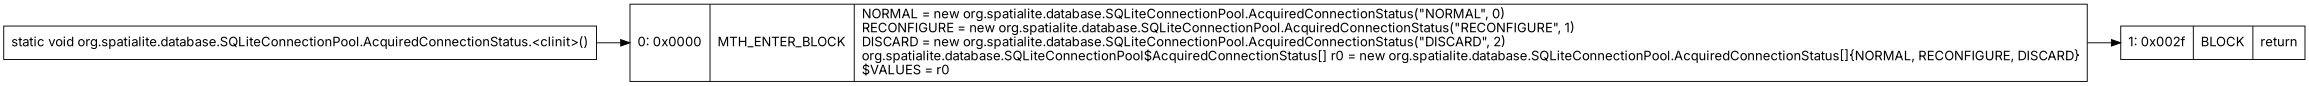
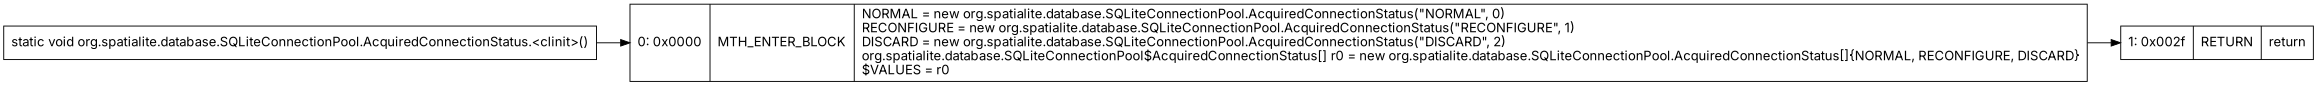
(2223, 42) -> (2227, 42)
